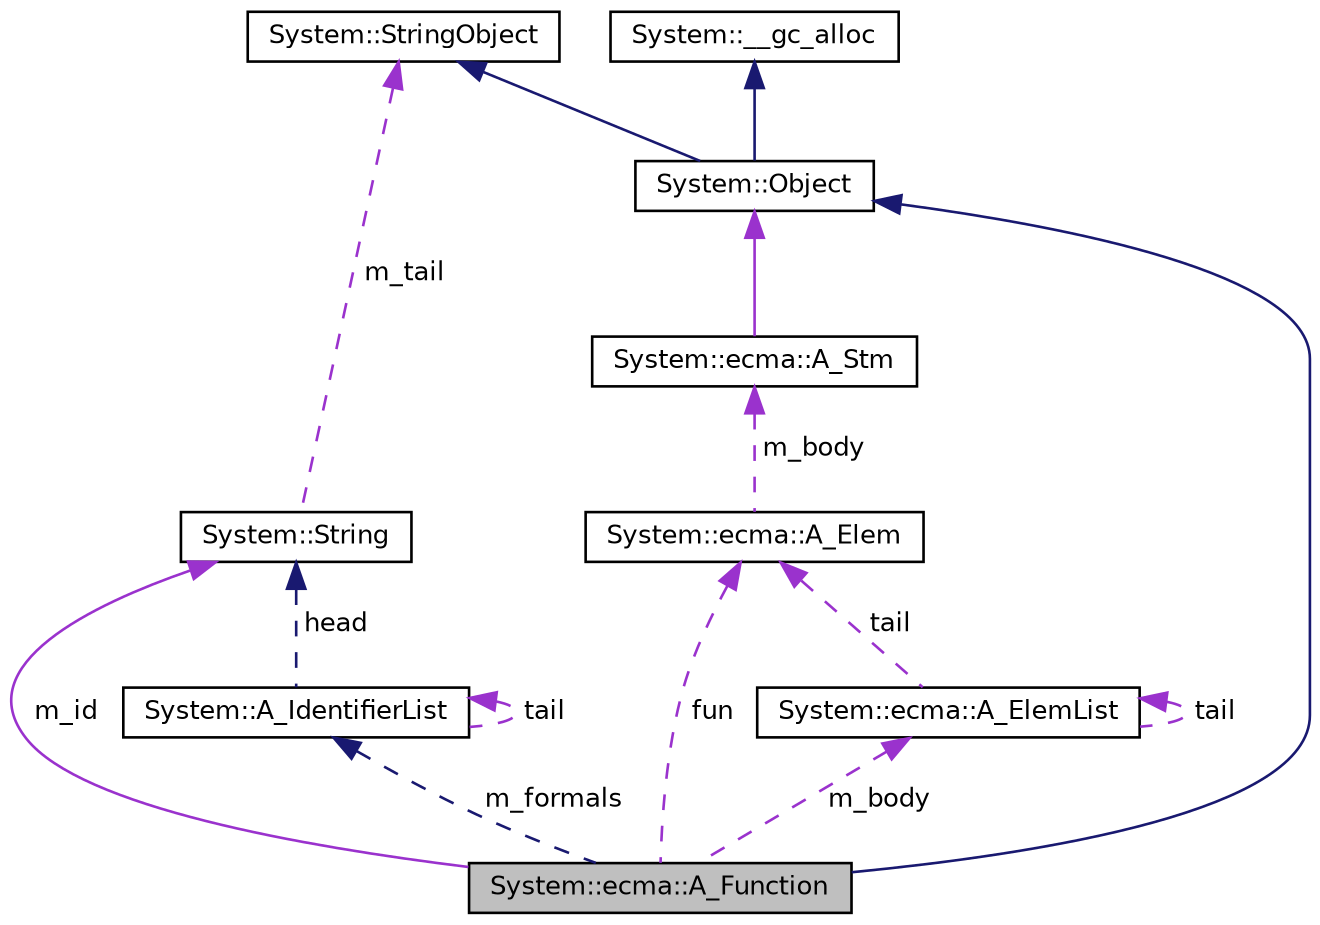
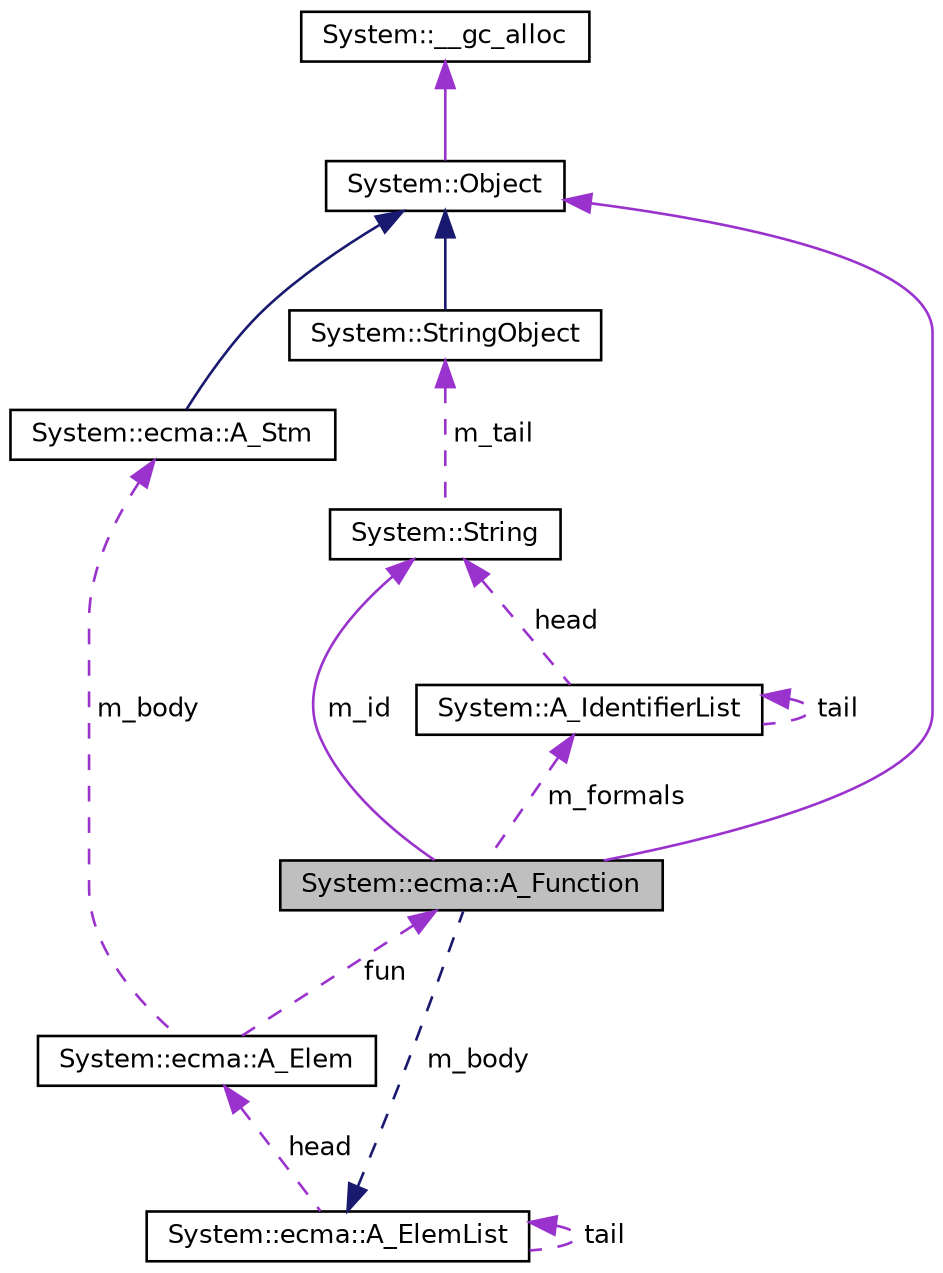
(592, 117) -> (445, 274)
(755, 125) -> (445, 125)
(755, 287) -> (270, 304)
(1310, 562) -> (933, 519)
(887, 625) -> (317, 1149)
(296, 638) -> (526, 633)
(676, 720) -> (328, 980)
(793, 807) -> (412, 1050)
(473, 813) -> (523, 809)
